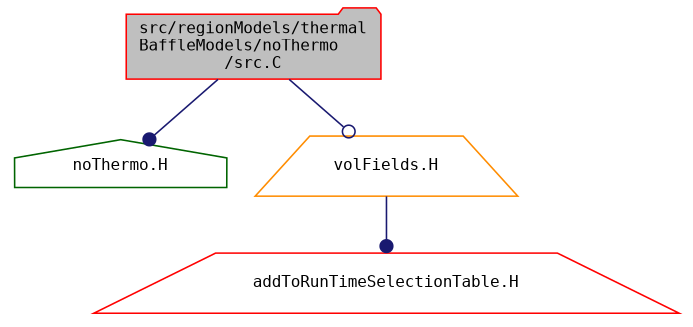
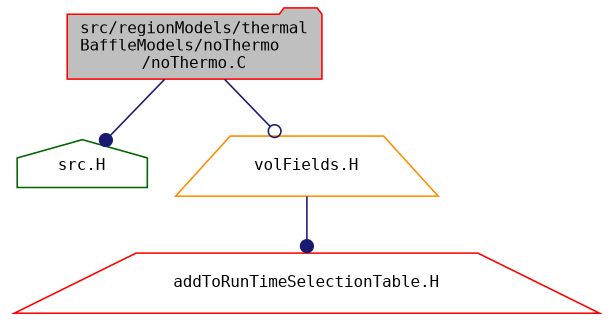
(254, 47) -> (195, 47)
(121, 166) -> (82, 166)
